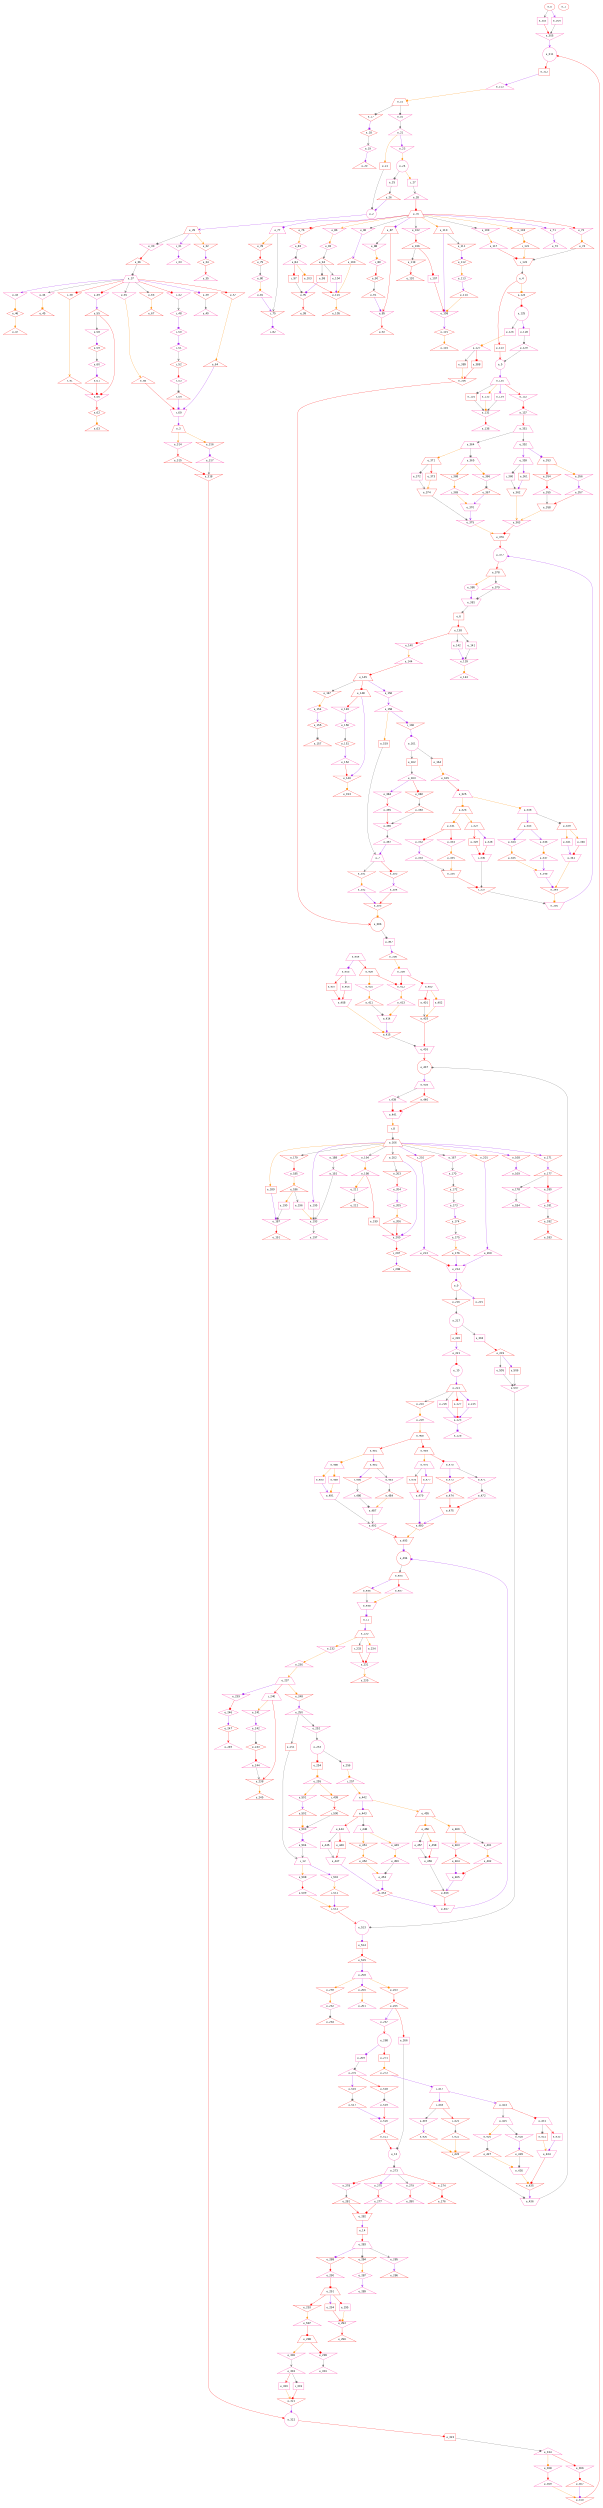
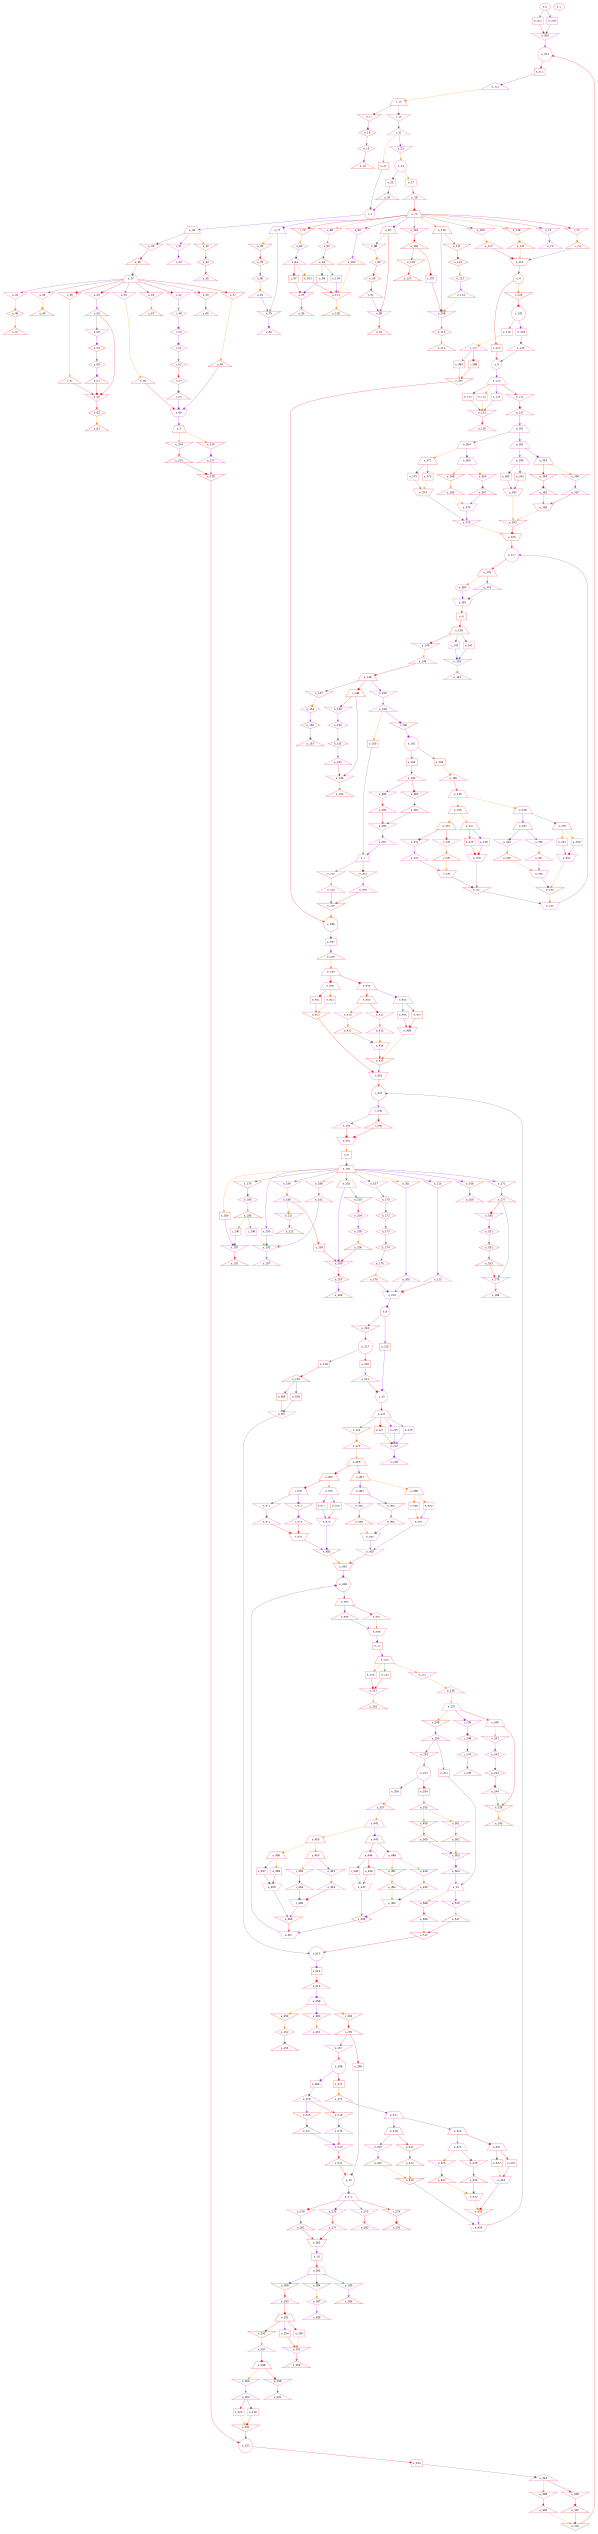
(401, 979) -> (349, 979)
(548, 1228) -> (489, 1254)
none -> (492, 1270)
none -> (383, 1370)
(362, 1990) -> (317, 2016)
